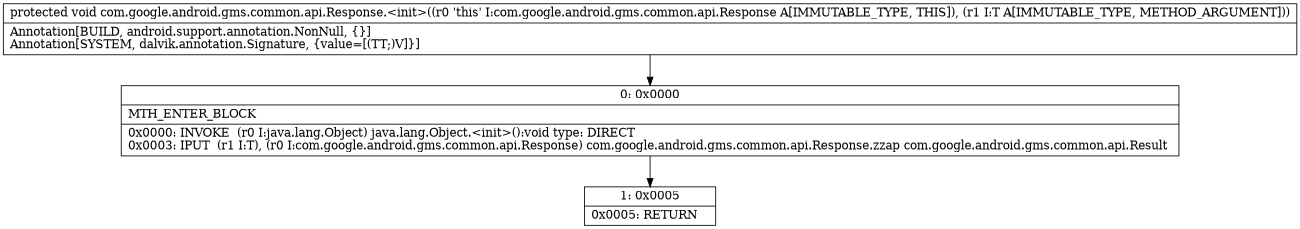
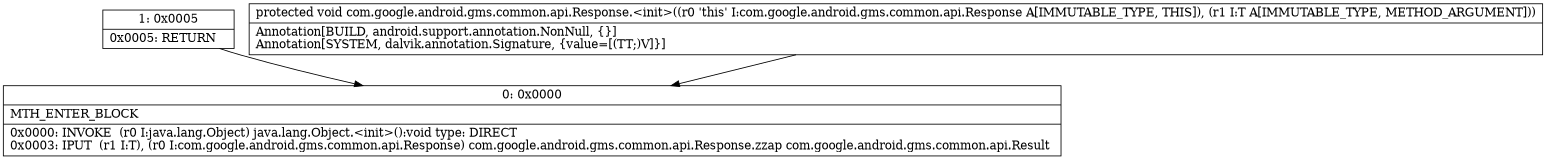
(650, 167) -> (287, 67)
